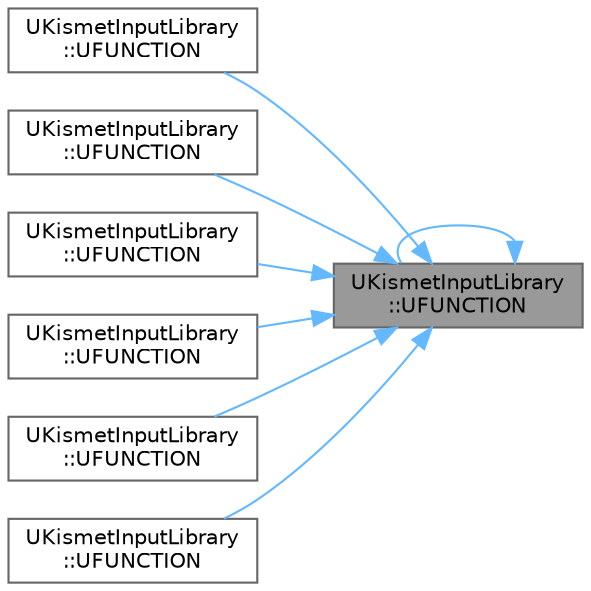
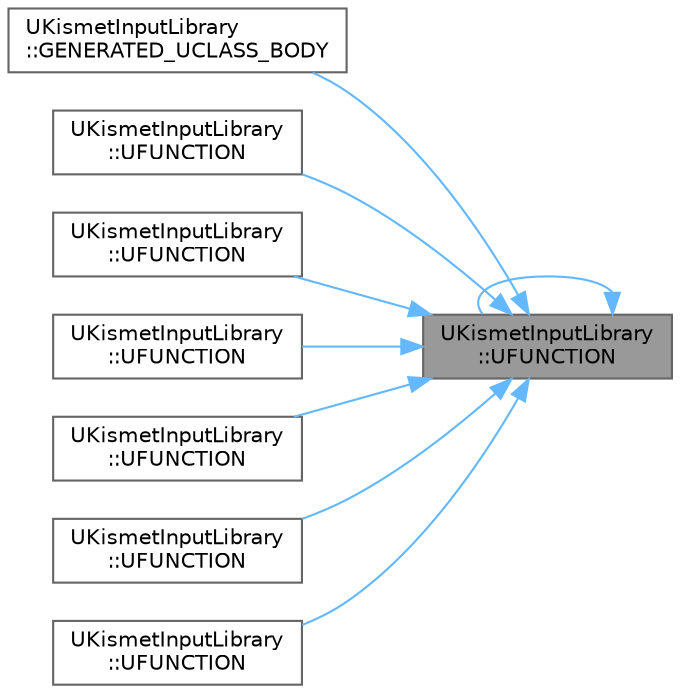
none -> (178, 40)
